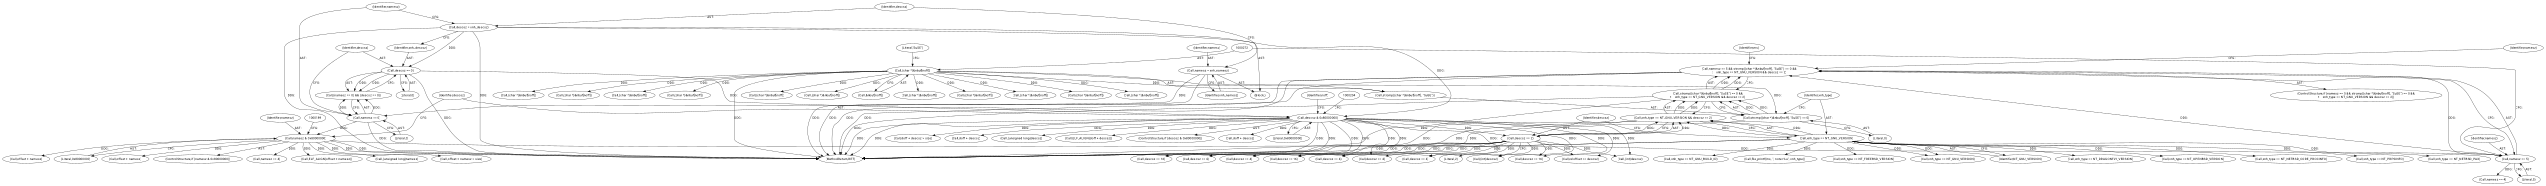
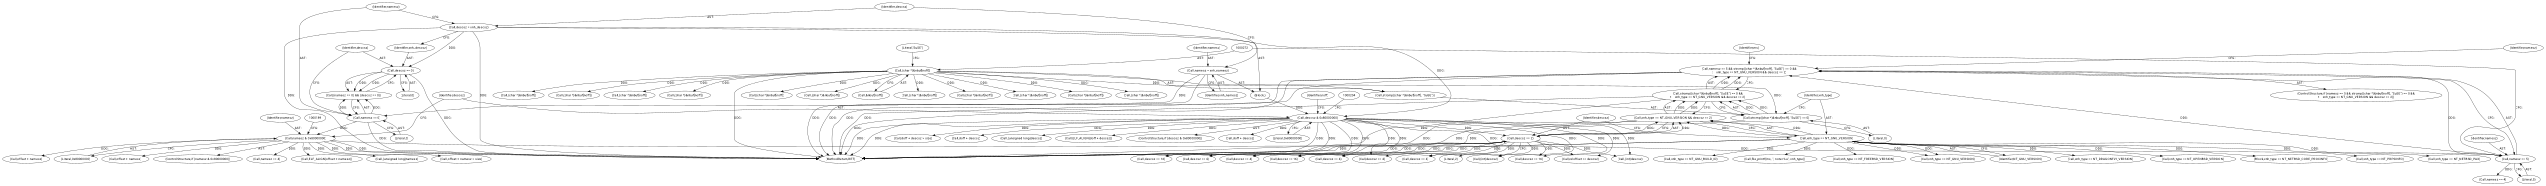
(782, 104) -> (1285, 105)
(1330, 151) -> (1184, 153)
(2291, 159) -> (2291, 159)
